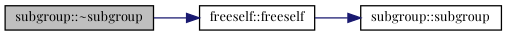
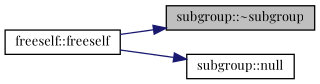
(170, 18) -> (137, 32)
(431, 18) -> (240, 67)
